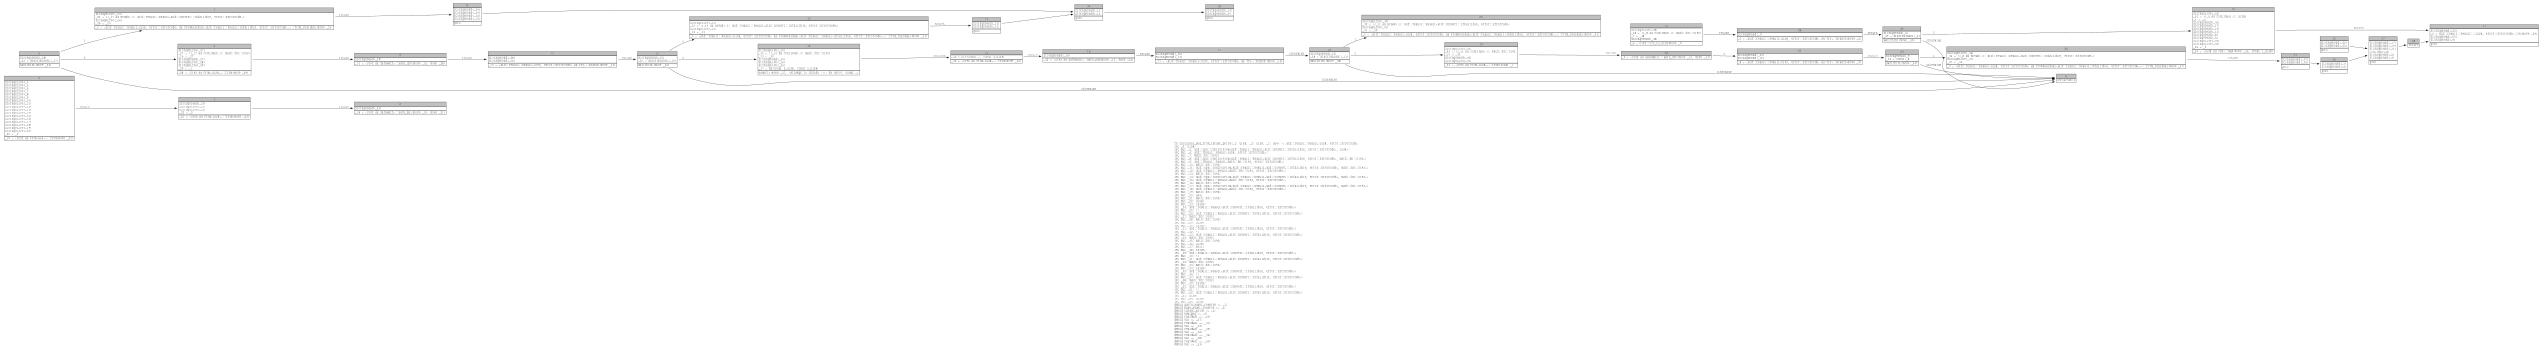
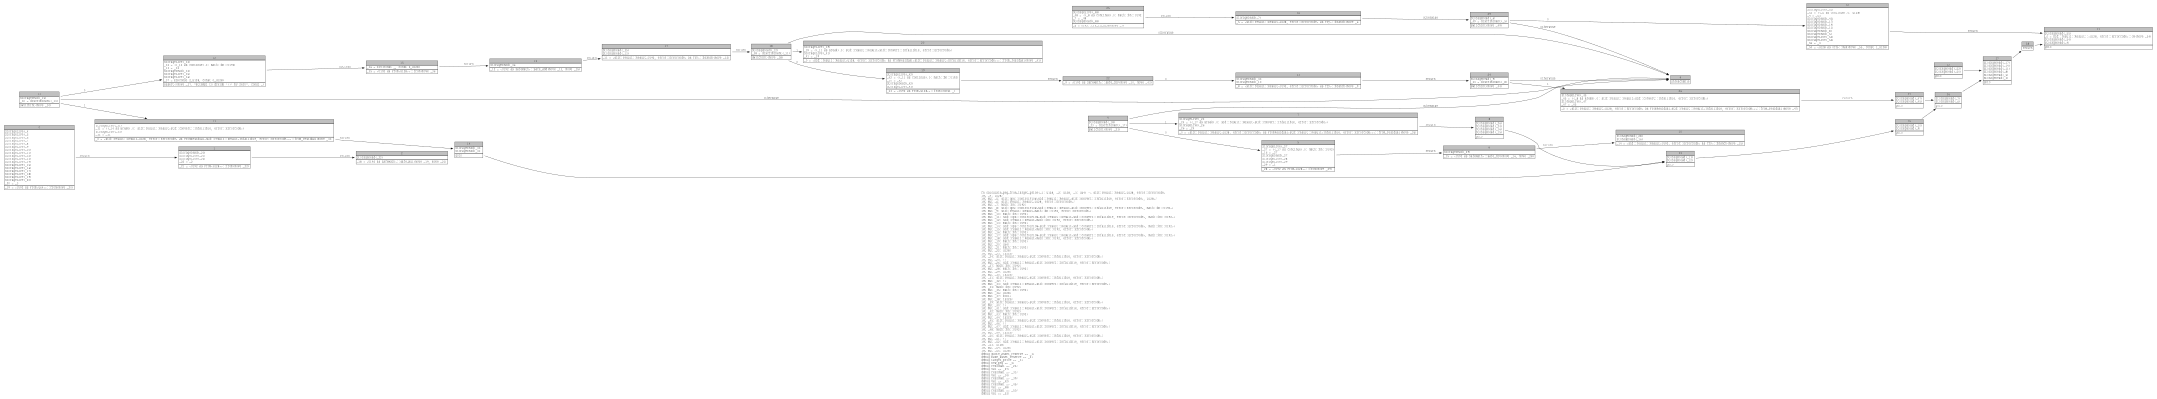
(1872, 33) -> (1430, 18)
(2380, 52) -> (1996, 72)
(1297, 54) -> (741, 51)
(626, 59) -> none
(1899, 59) -> (1489, 82)
none -> (1928, 114)
